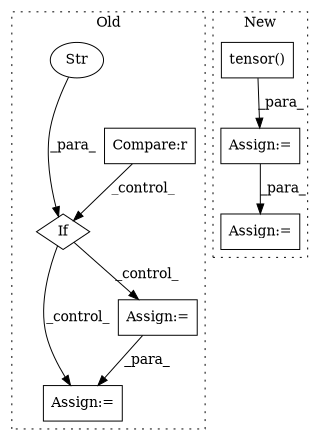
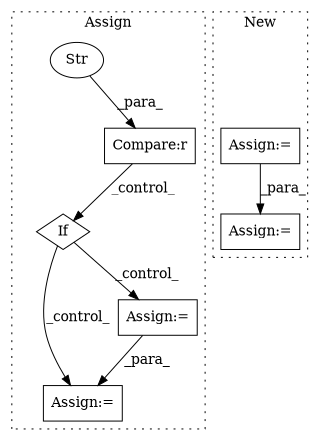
(108, 23) -> (108, 23)
(257, 60) -> none
(49, 141) -> (109, 98)
